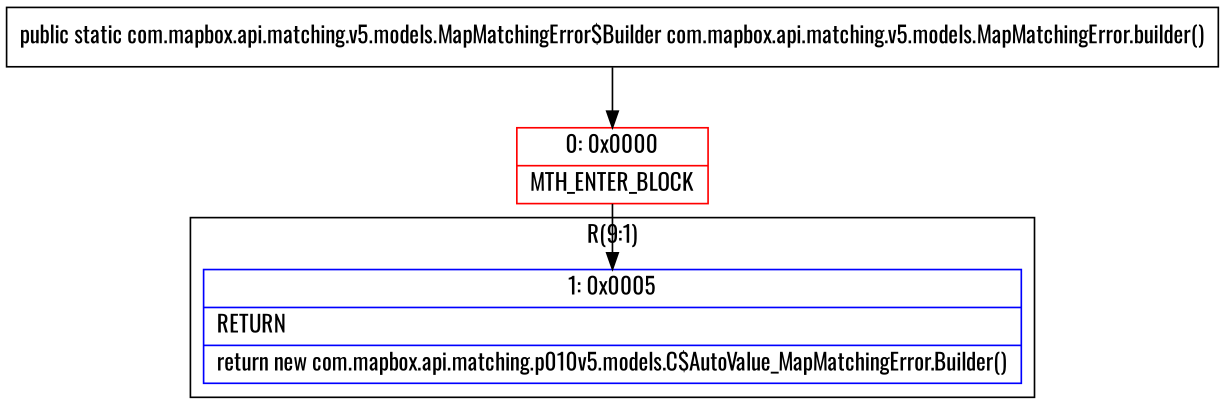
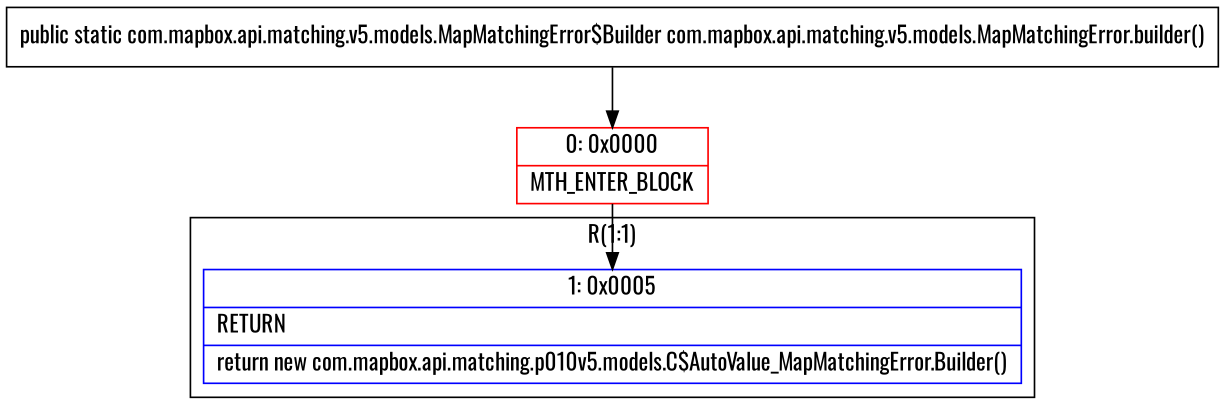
(612, 237) -> (612, 237)
